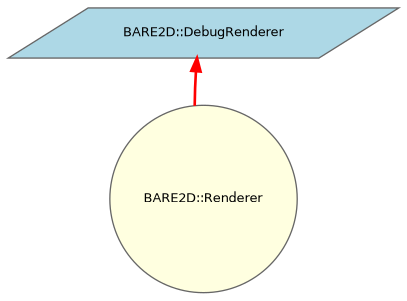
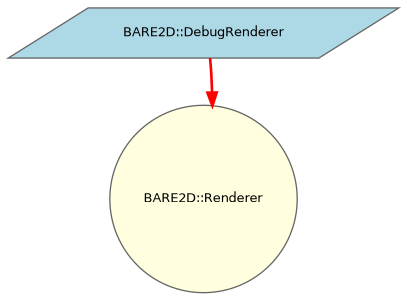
(195, 89) -> (211, 75)
